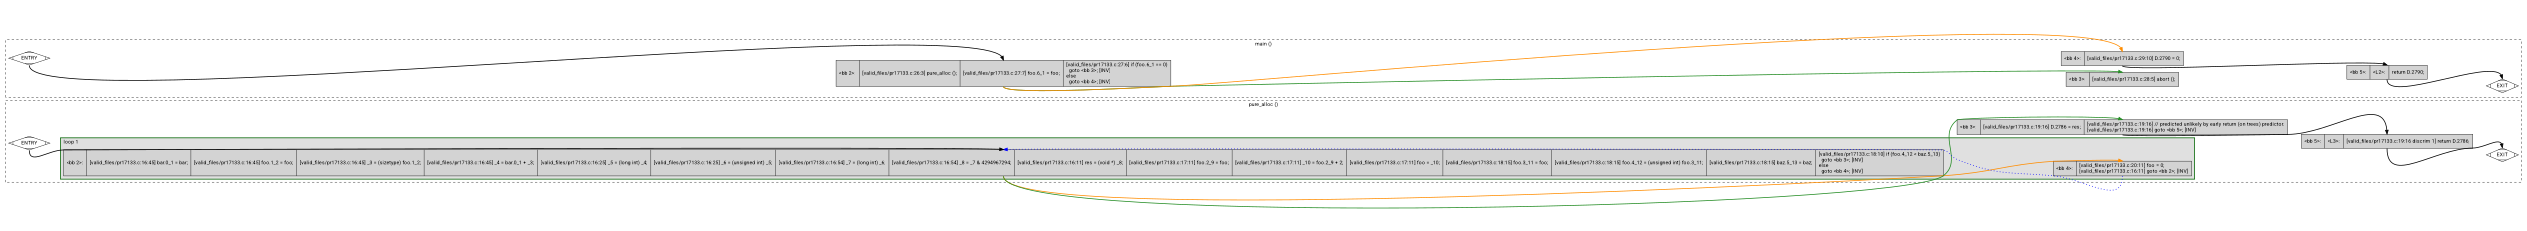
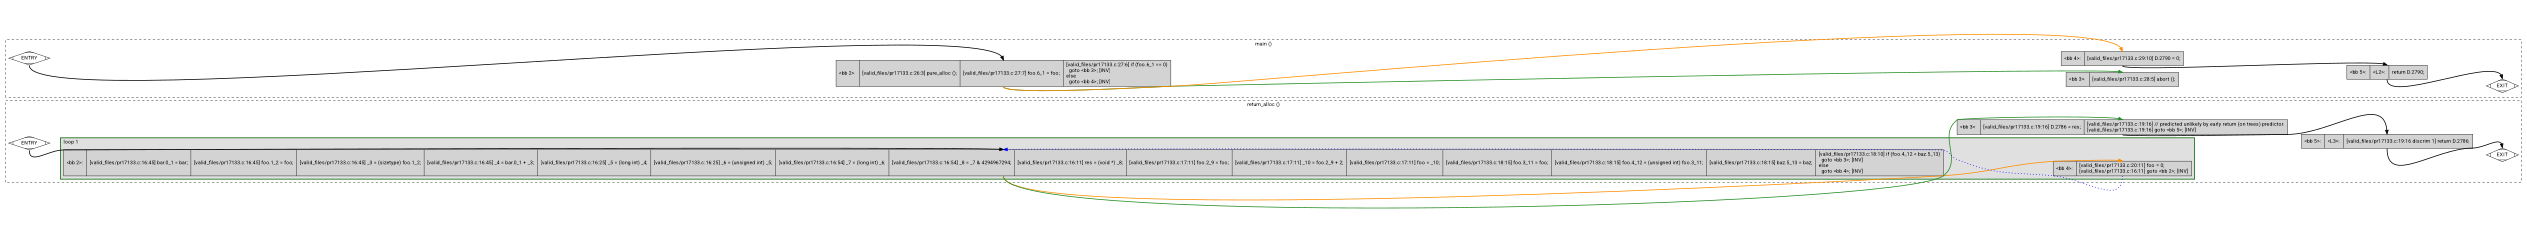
(1264, 105) -> (1264, 105)
